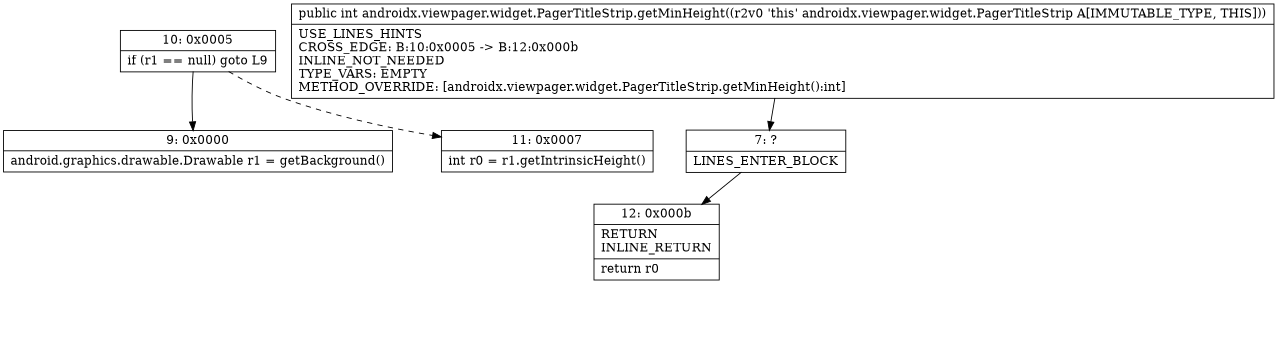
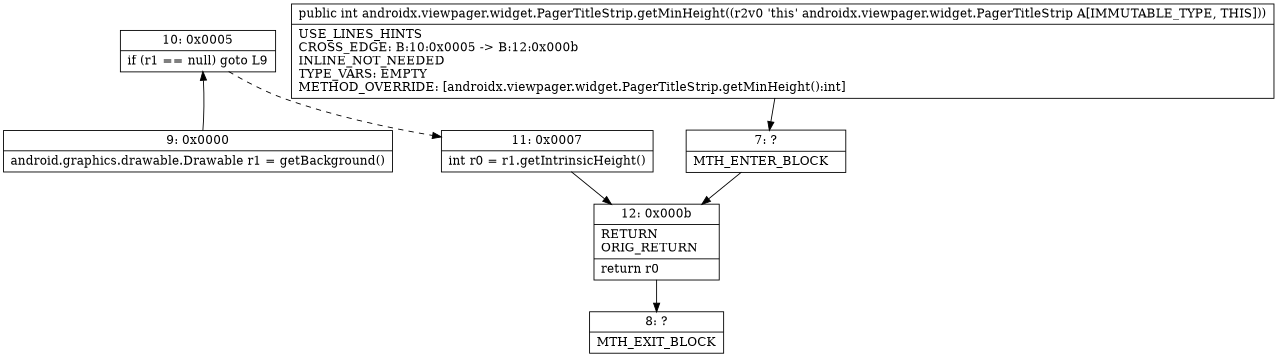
(192, 97) -> (204, 106)
(766, 161) -> (761, 161)
none -> (588, 185)
(657, 248) -> (650, 248)
none -> (657, 332)
